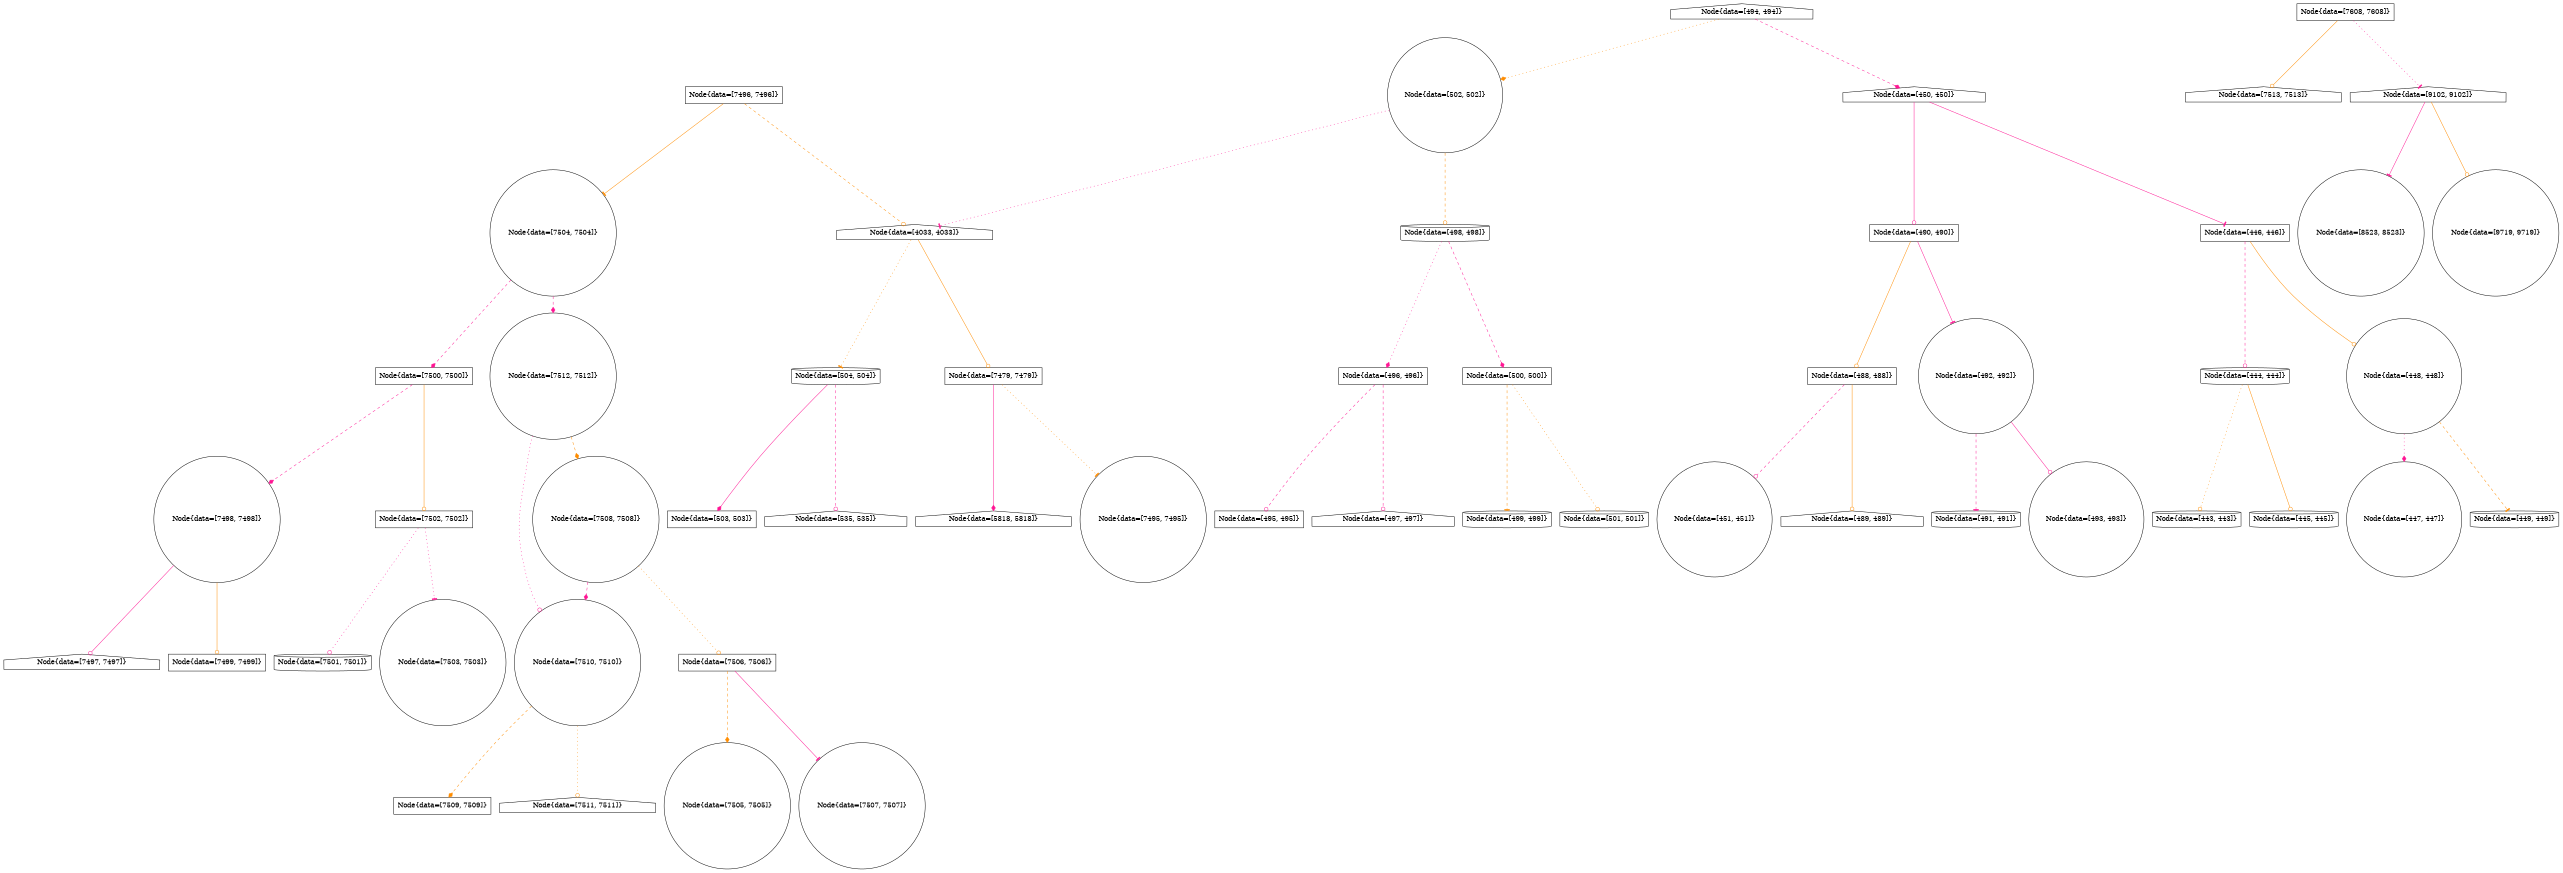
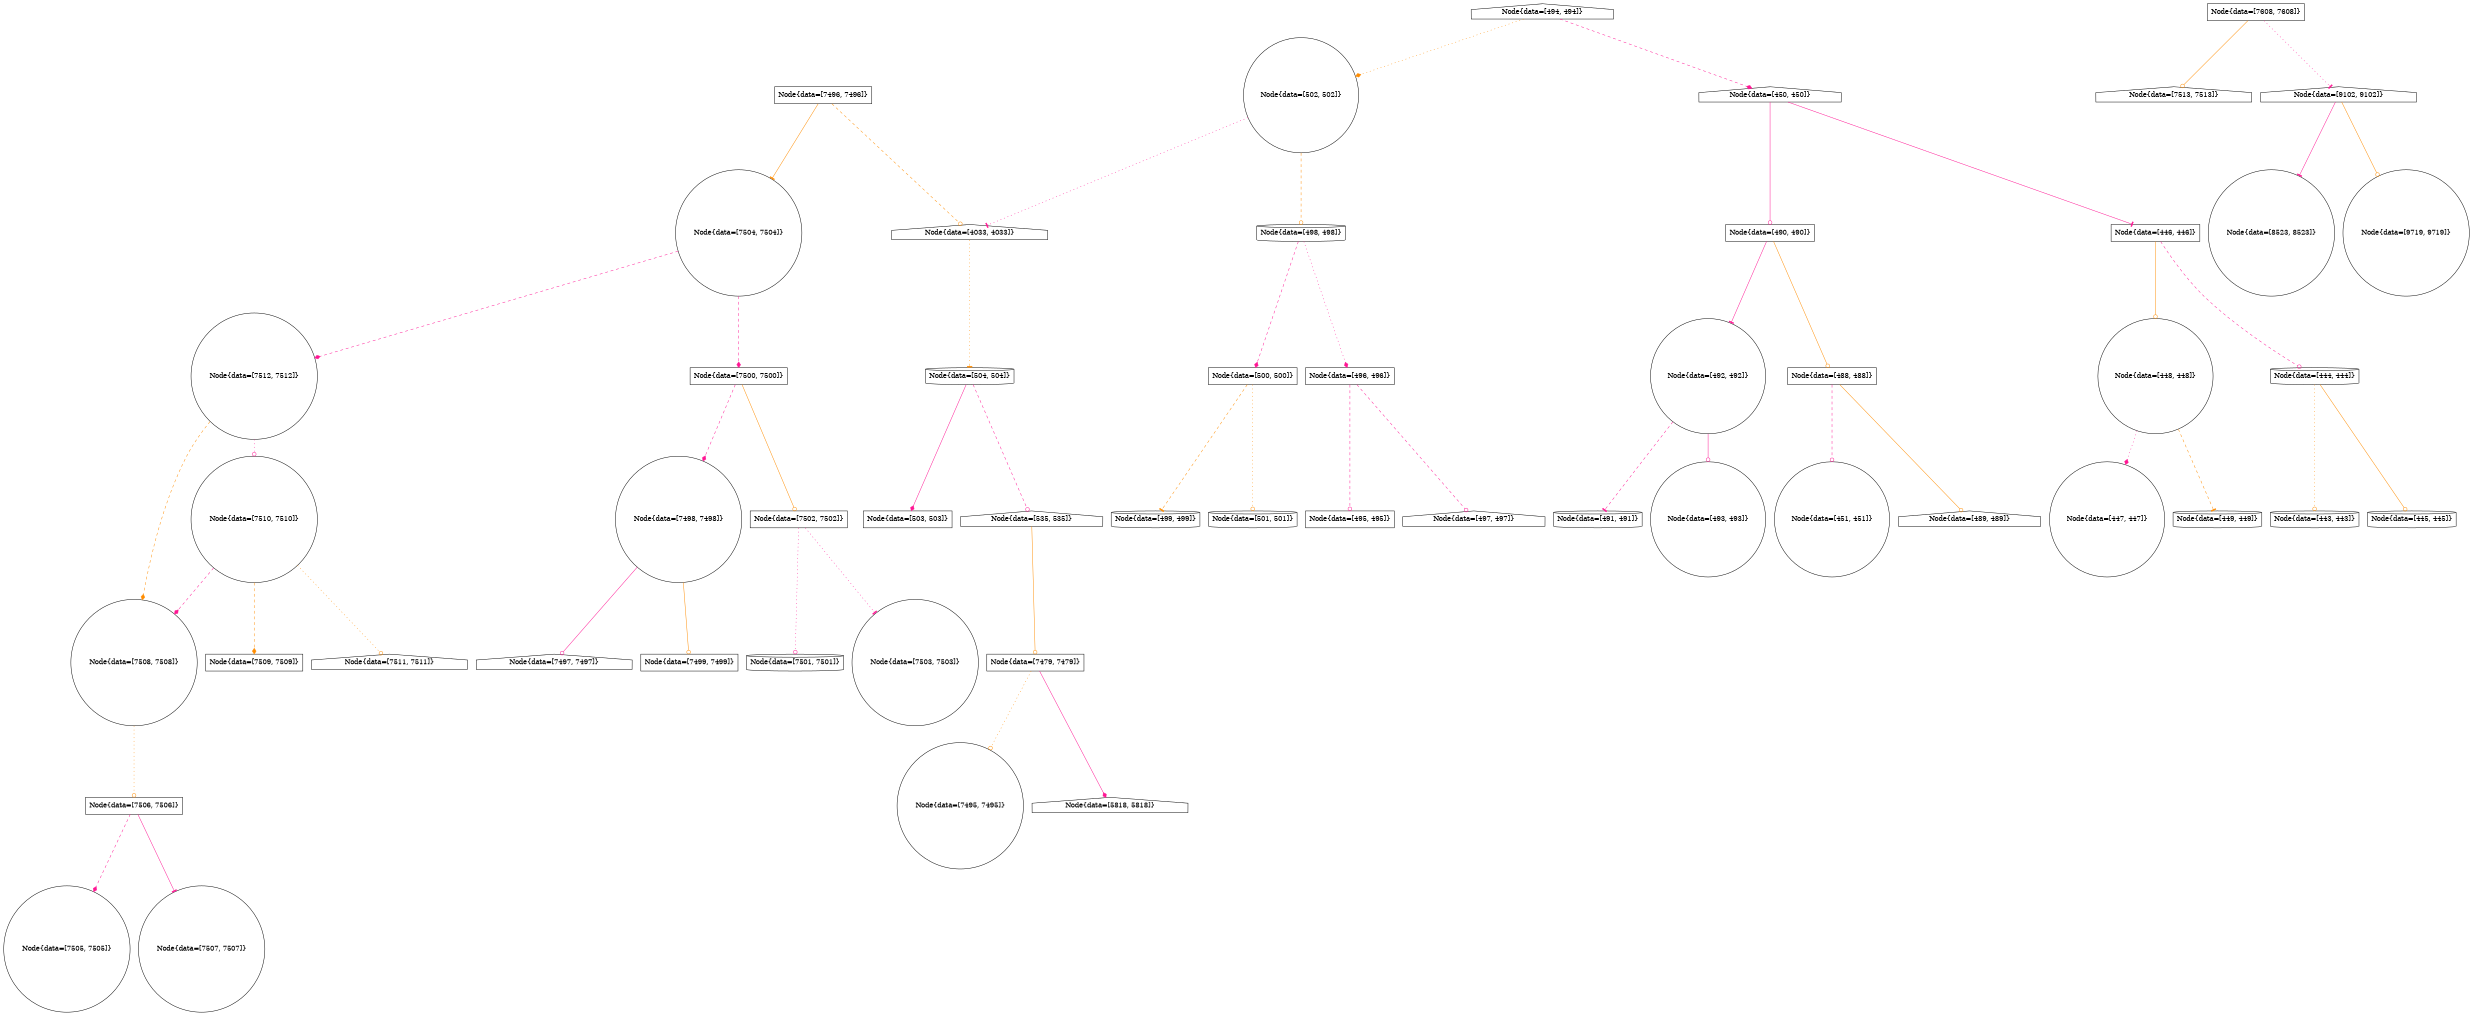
(953, 302) -> (1033, 588)
(1049, 429) -> (1011, 709)
(587, 588) -> (196, 589)
(727, 704) -> (113, 850)
